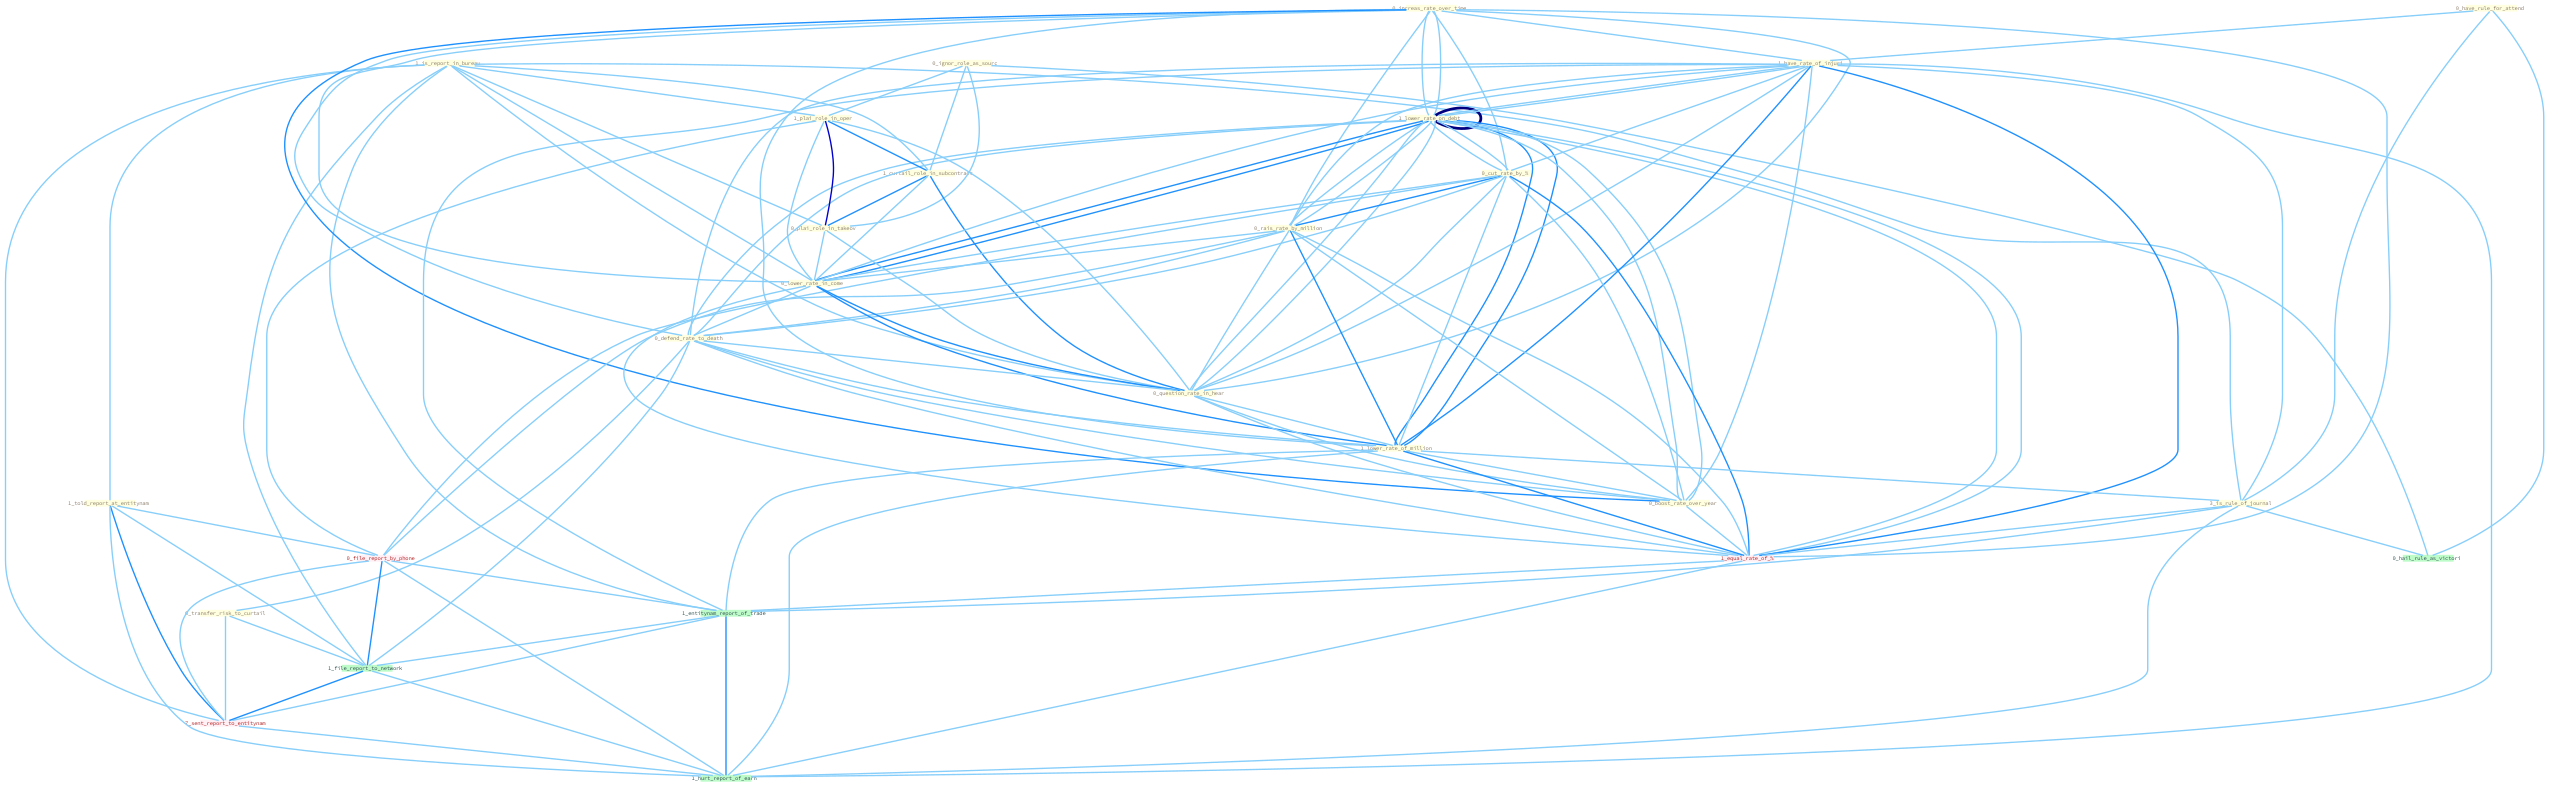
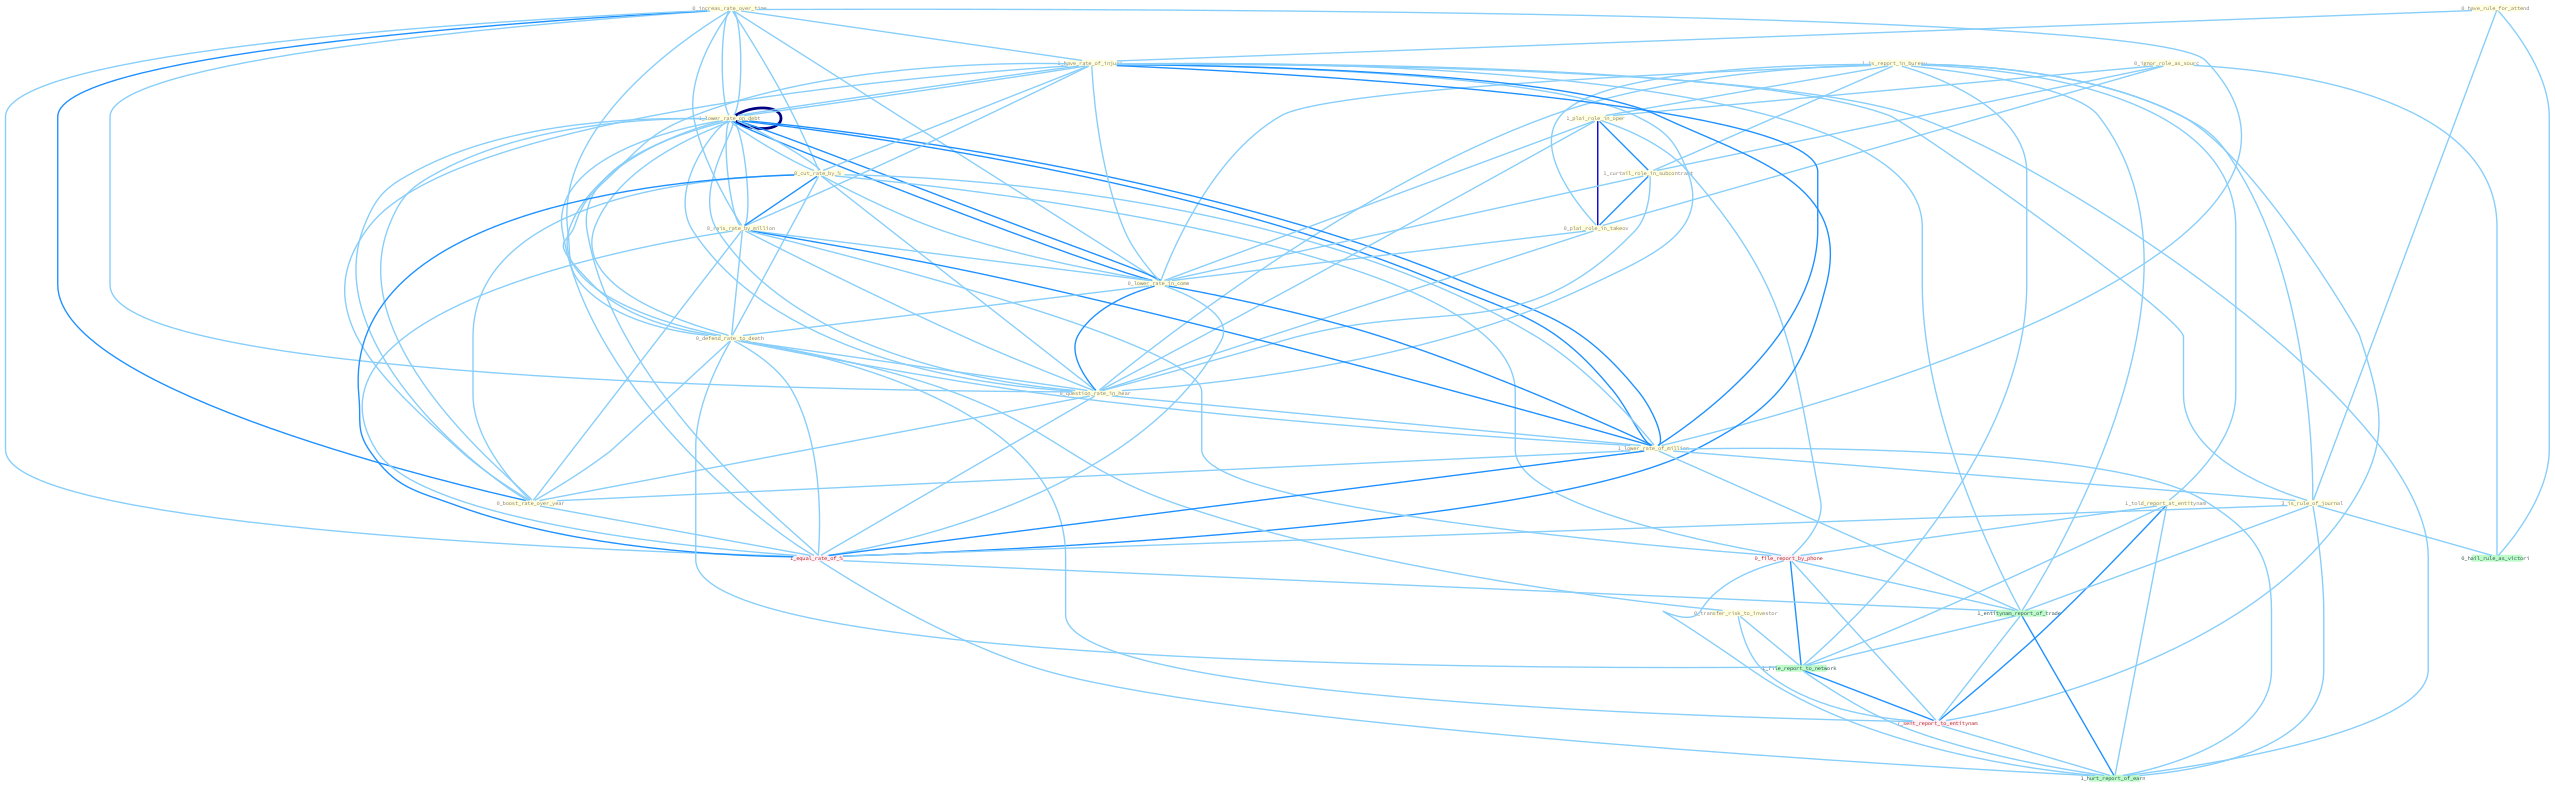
(1034, 313) -> (1406, 319)
(226, 613) -> (1738, 613)
none -> (1243, 678)
